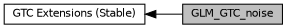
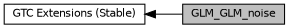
(233, 14) -> (234, 14)
